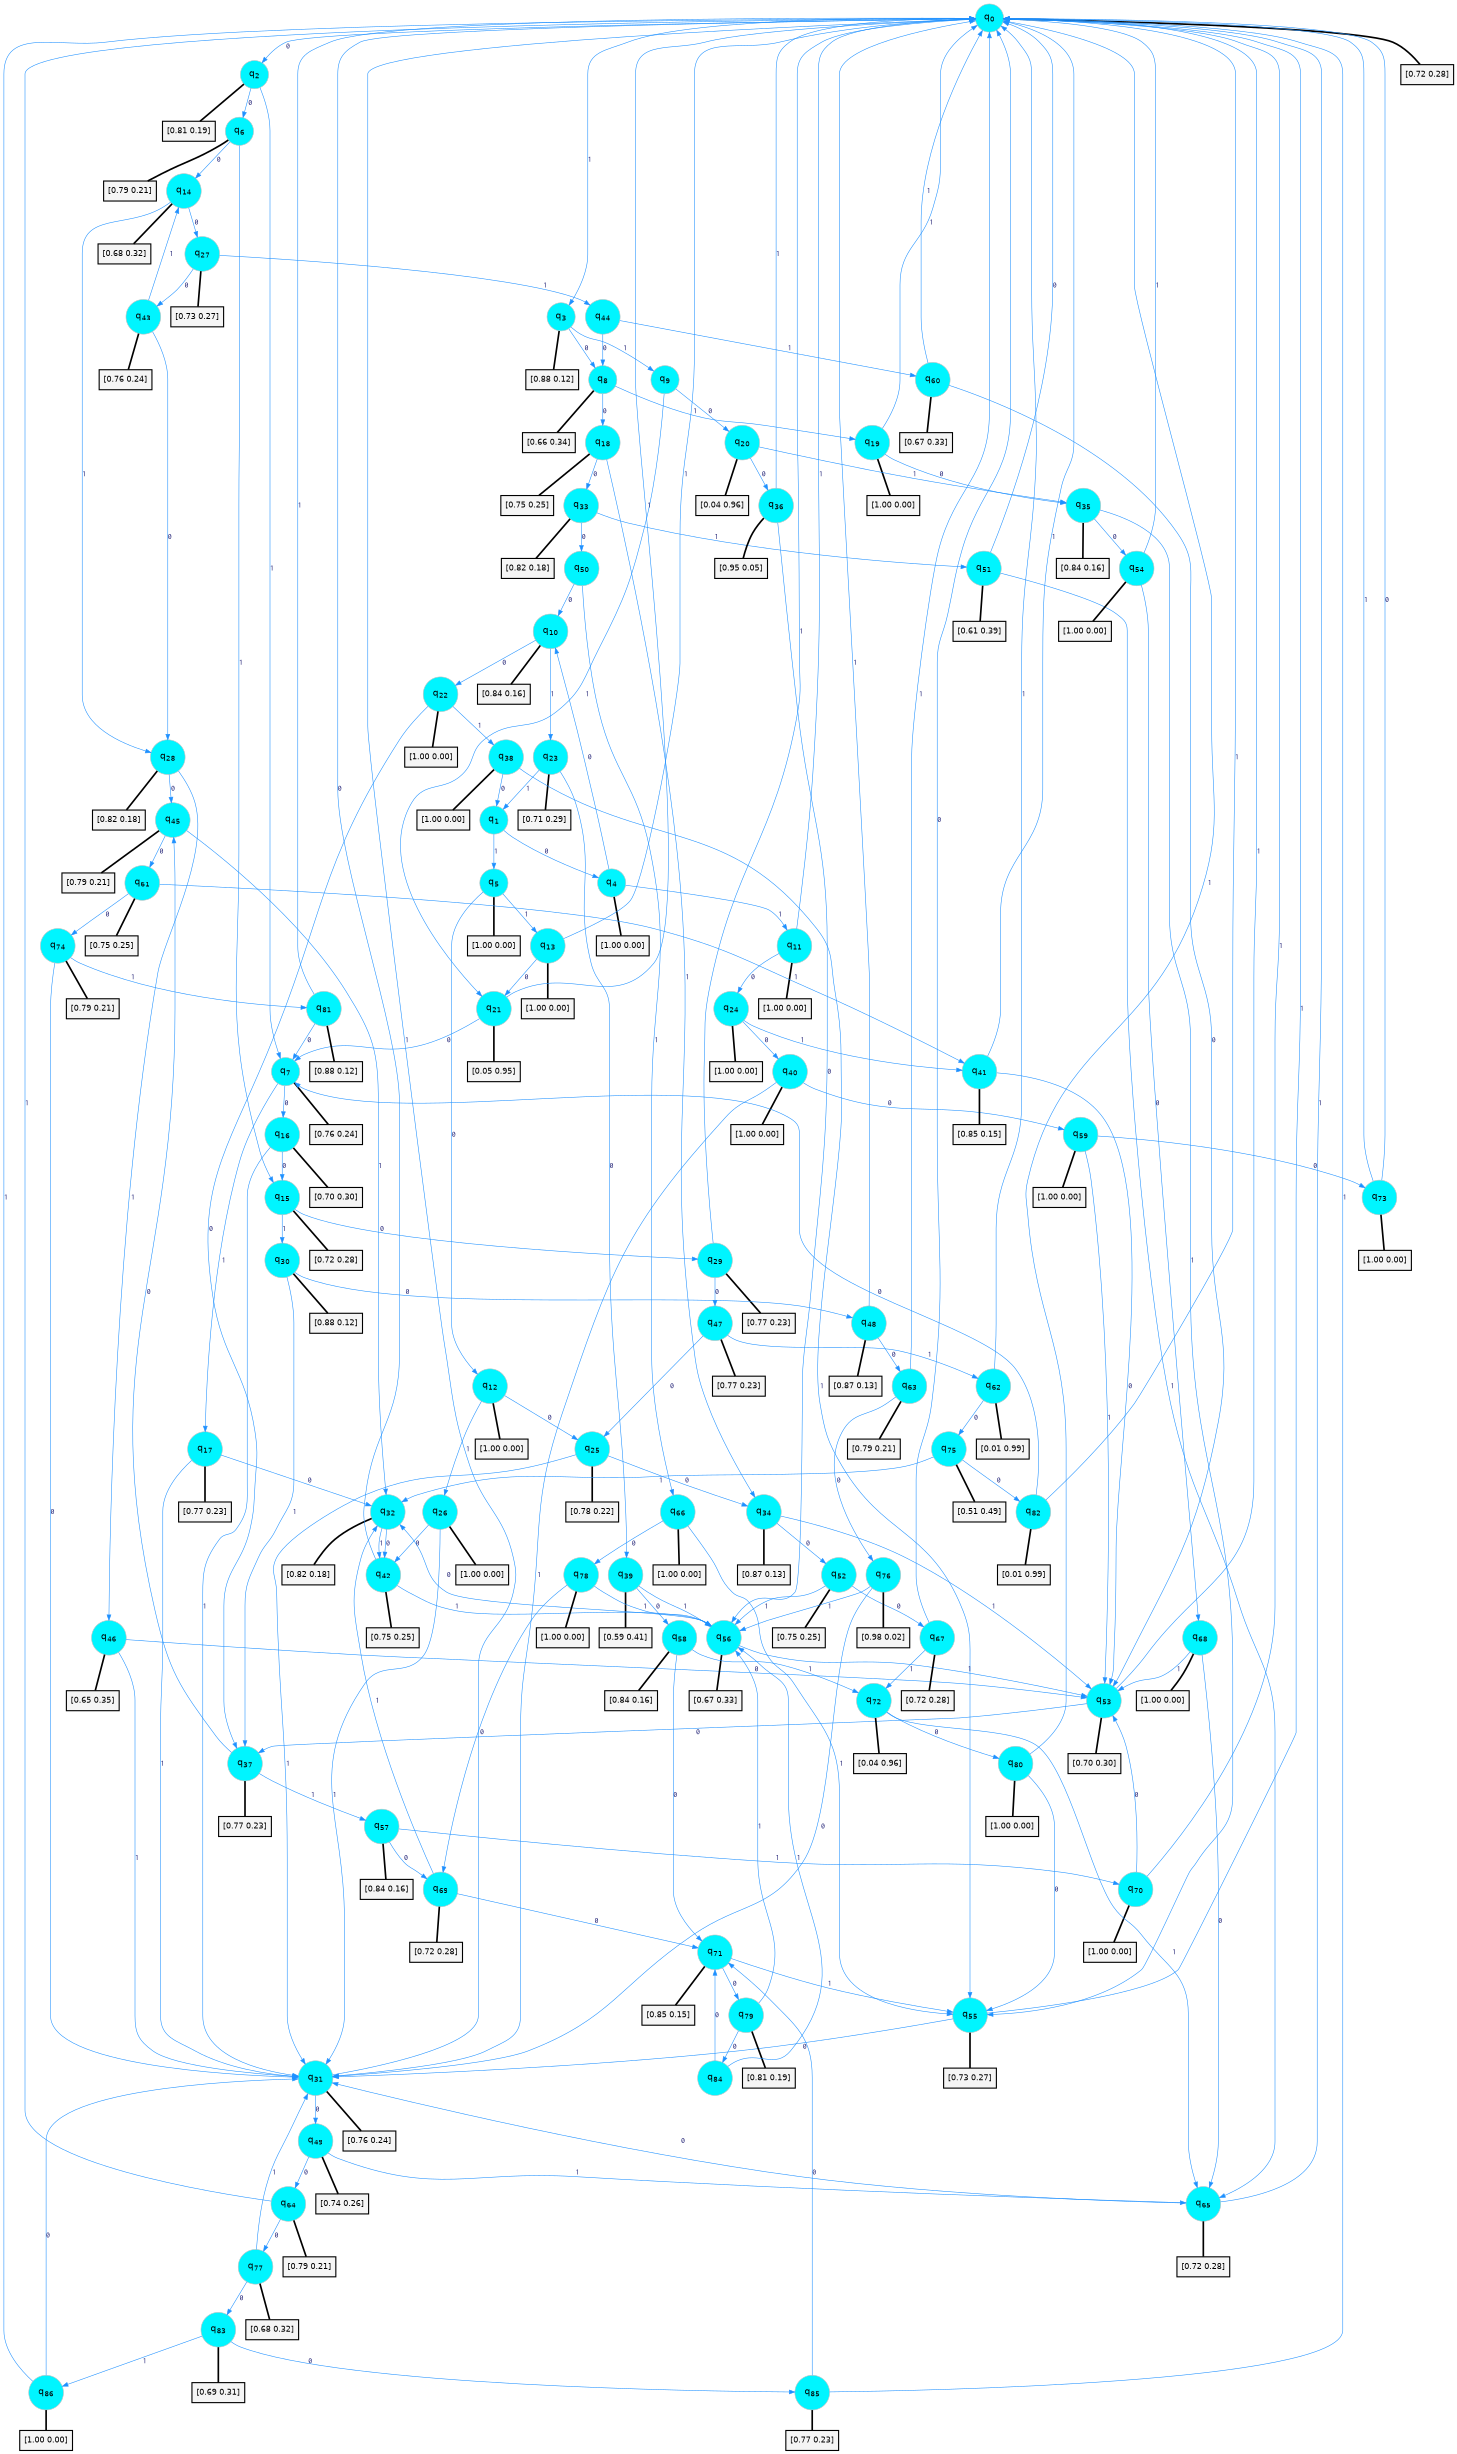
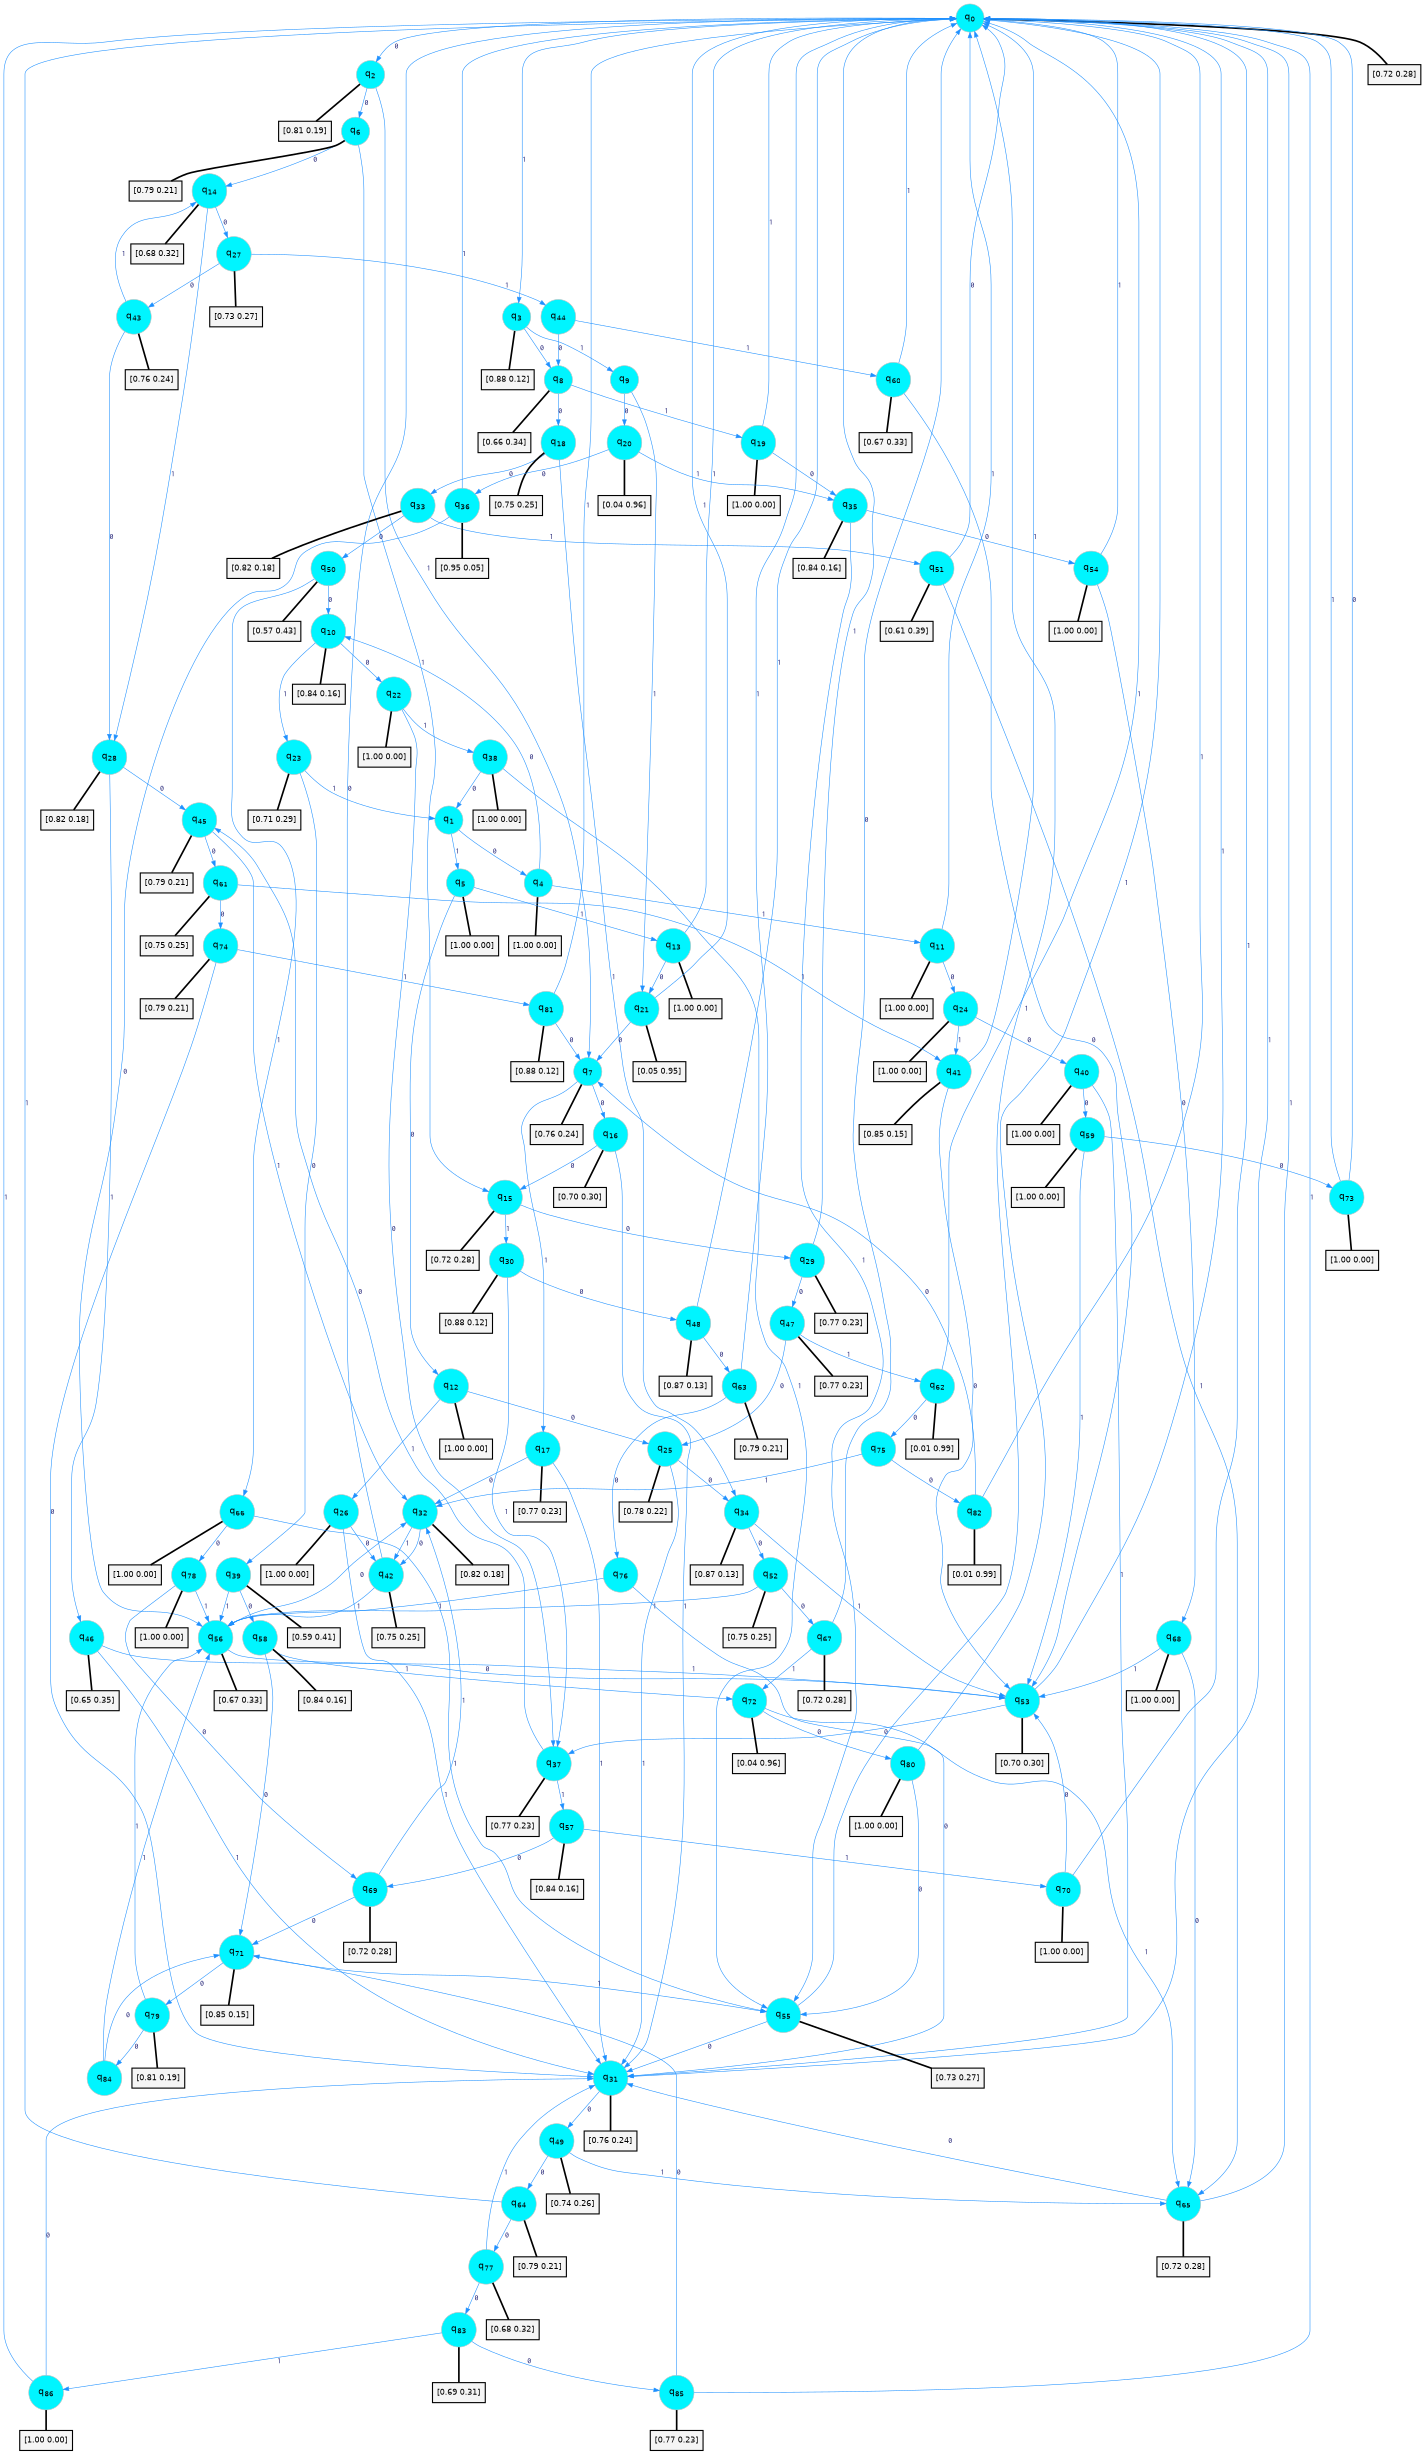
none -> (274, 631)
(979, 1512) -> none
(883, 1638) -> none
